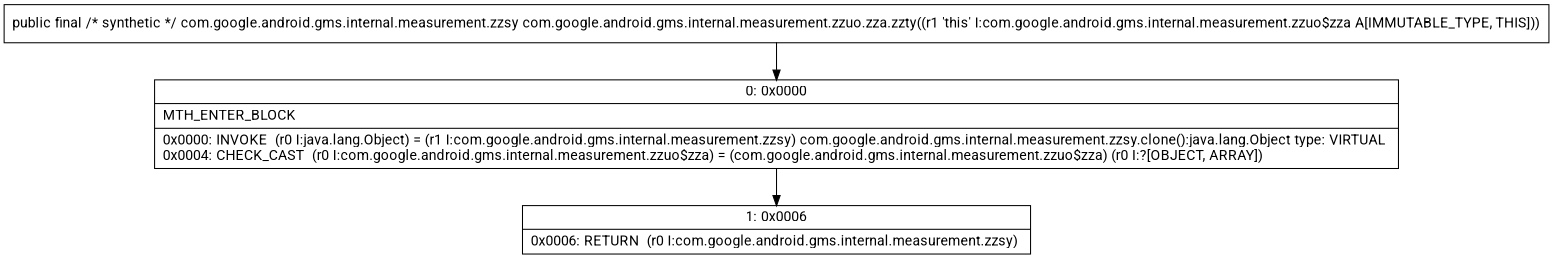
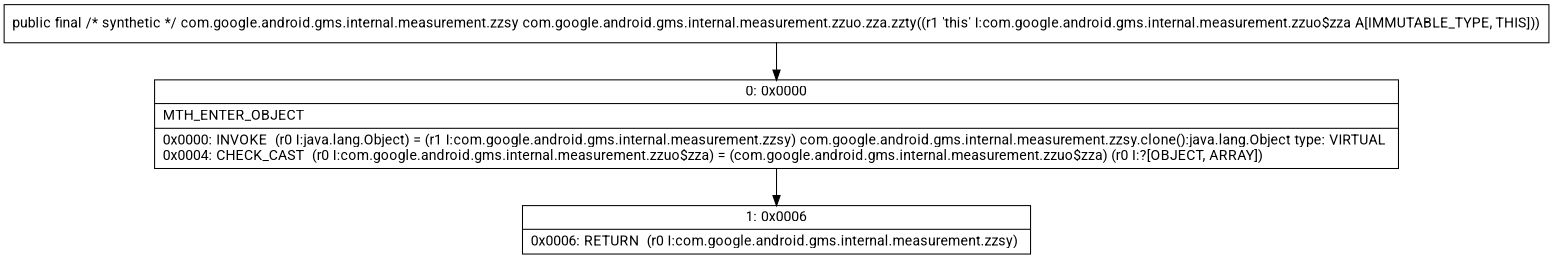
(230, 115) -> (234, 115)
